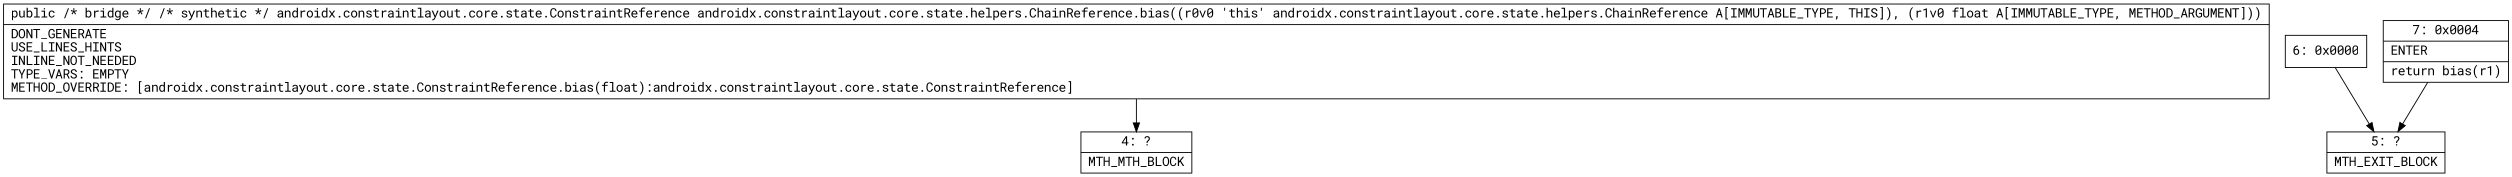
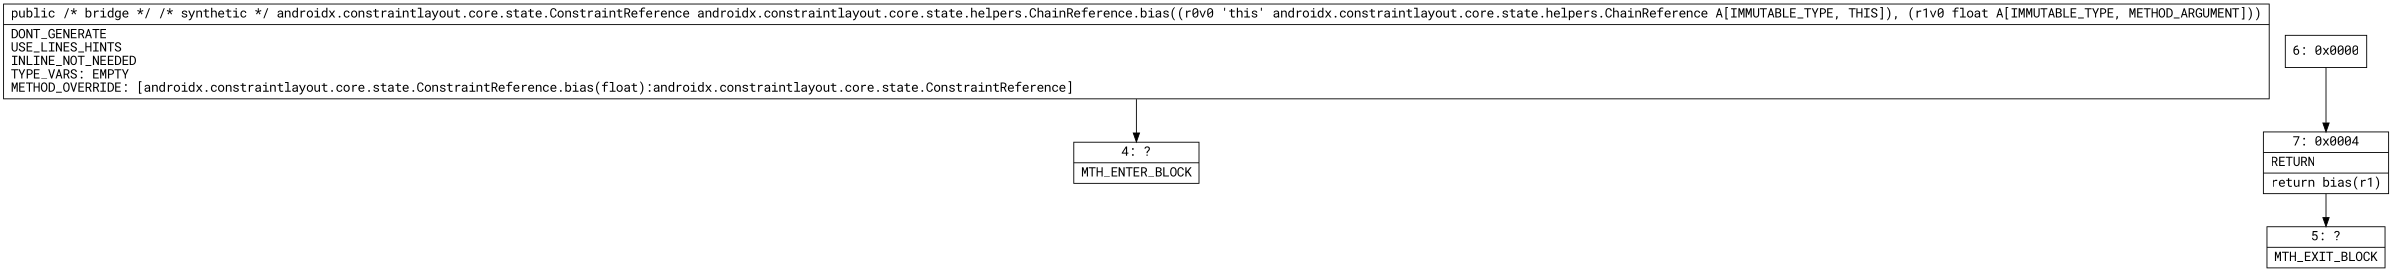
(2409, 51) -> (2293, 162)
(2352, 96) -> (2326, 95)
(1136, 162) -> (1136, 173)
